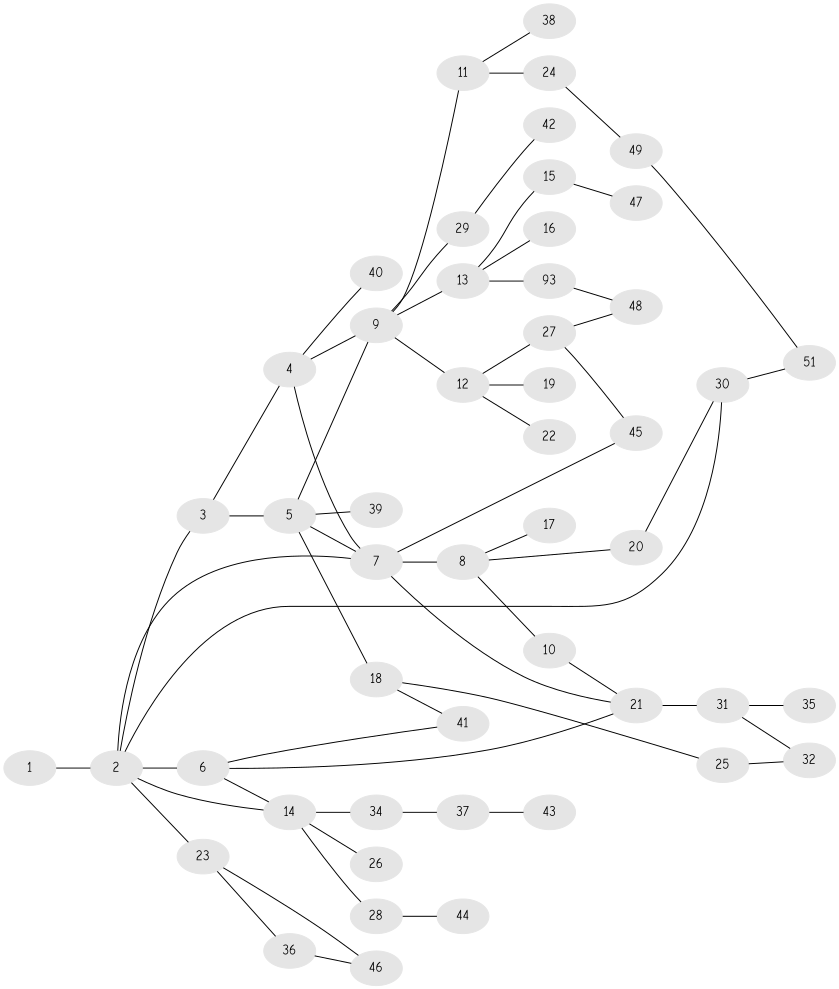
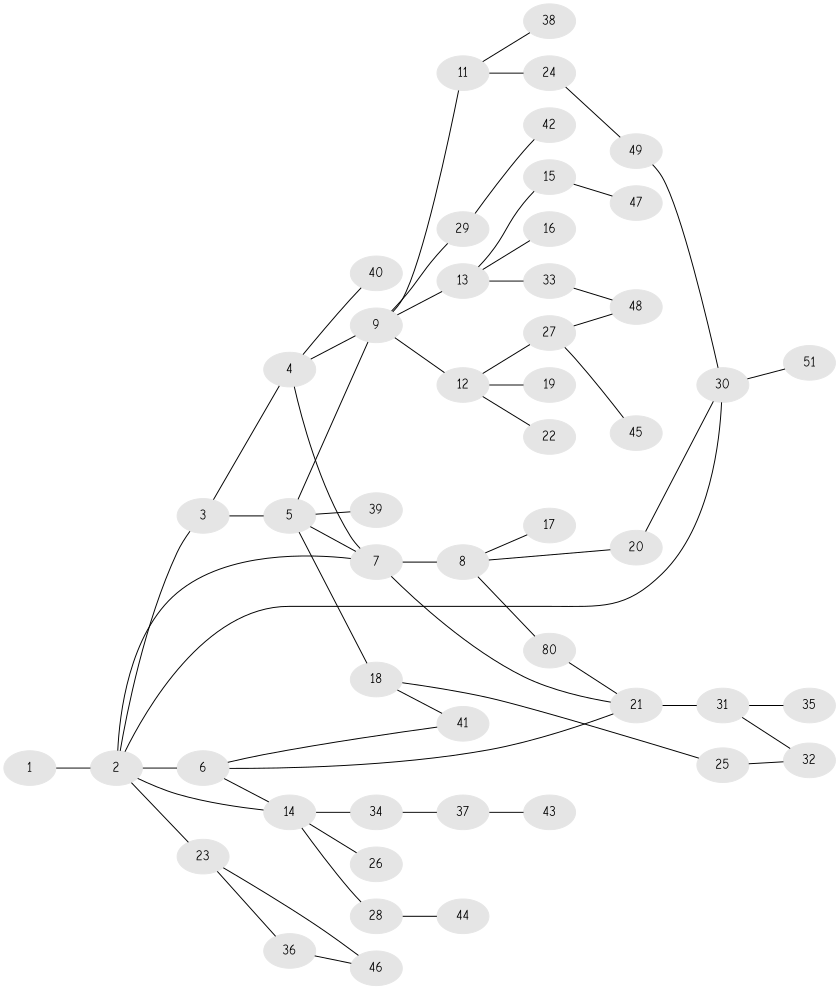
(726, 255) -> (692, 264)
(550, 281) -> (550, 281)
(506, 498) -> none
(550, 651) -> (550, 651)
